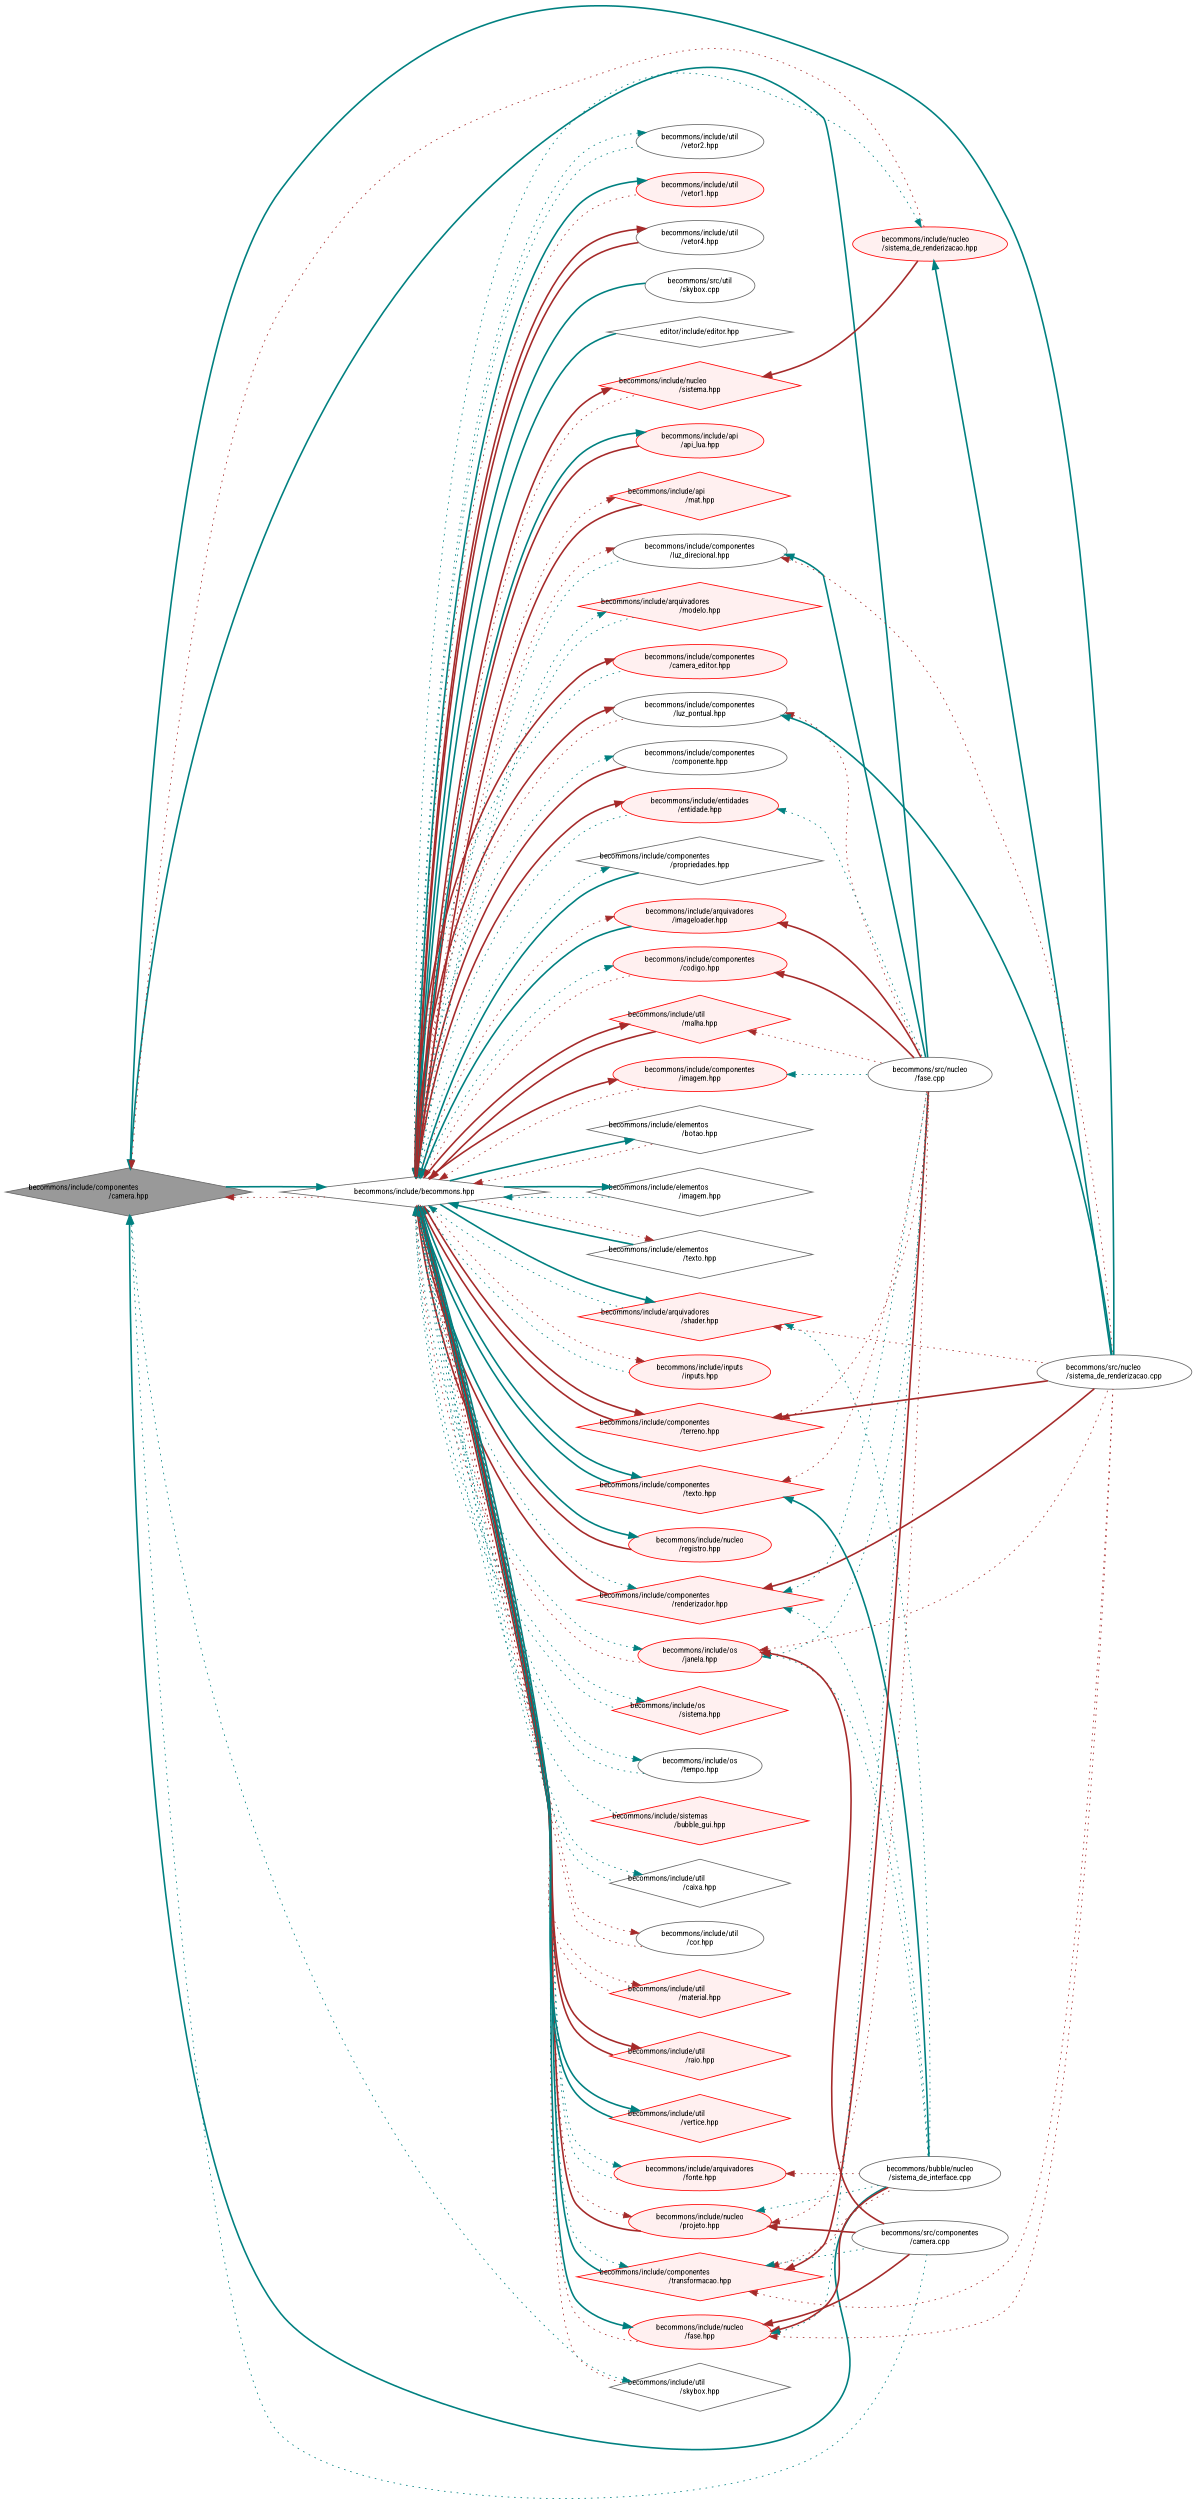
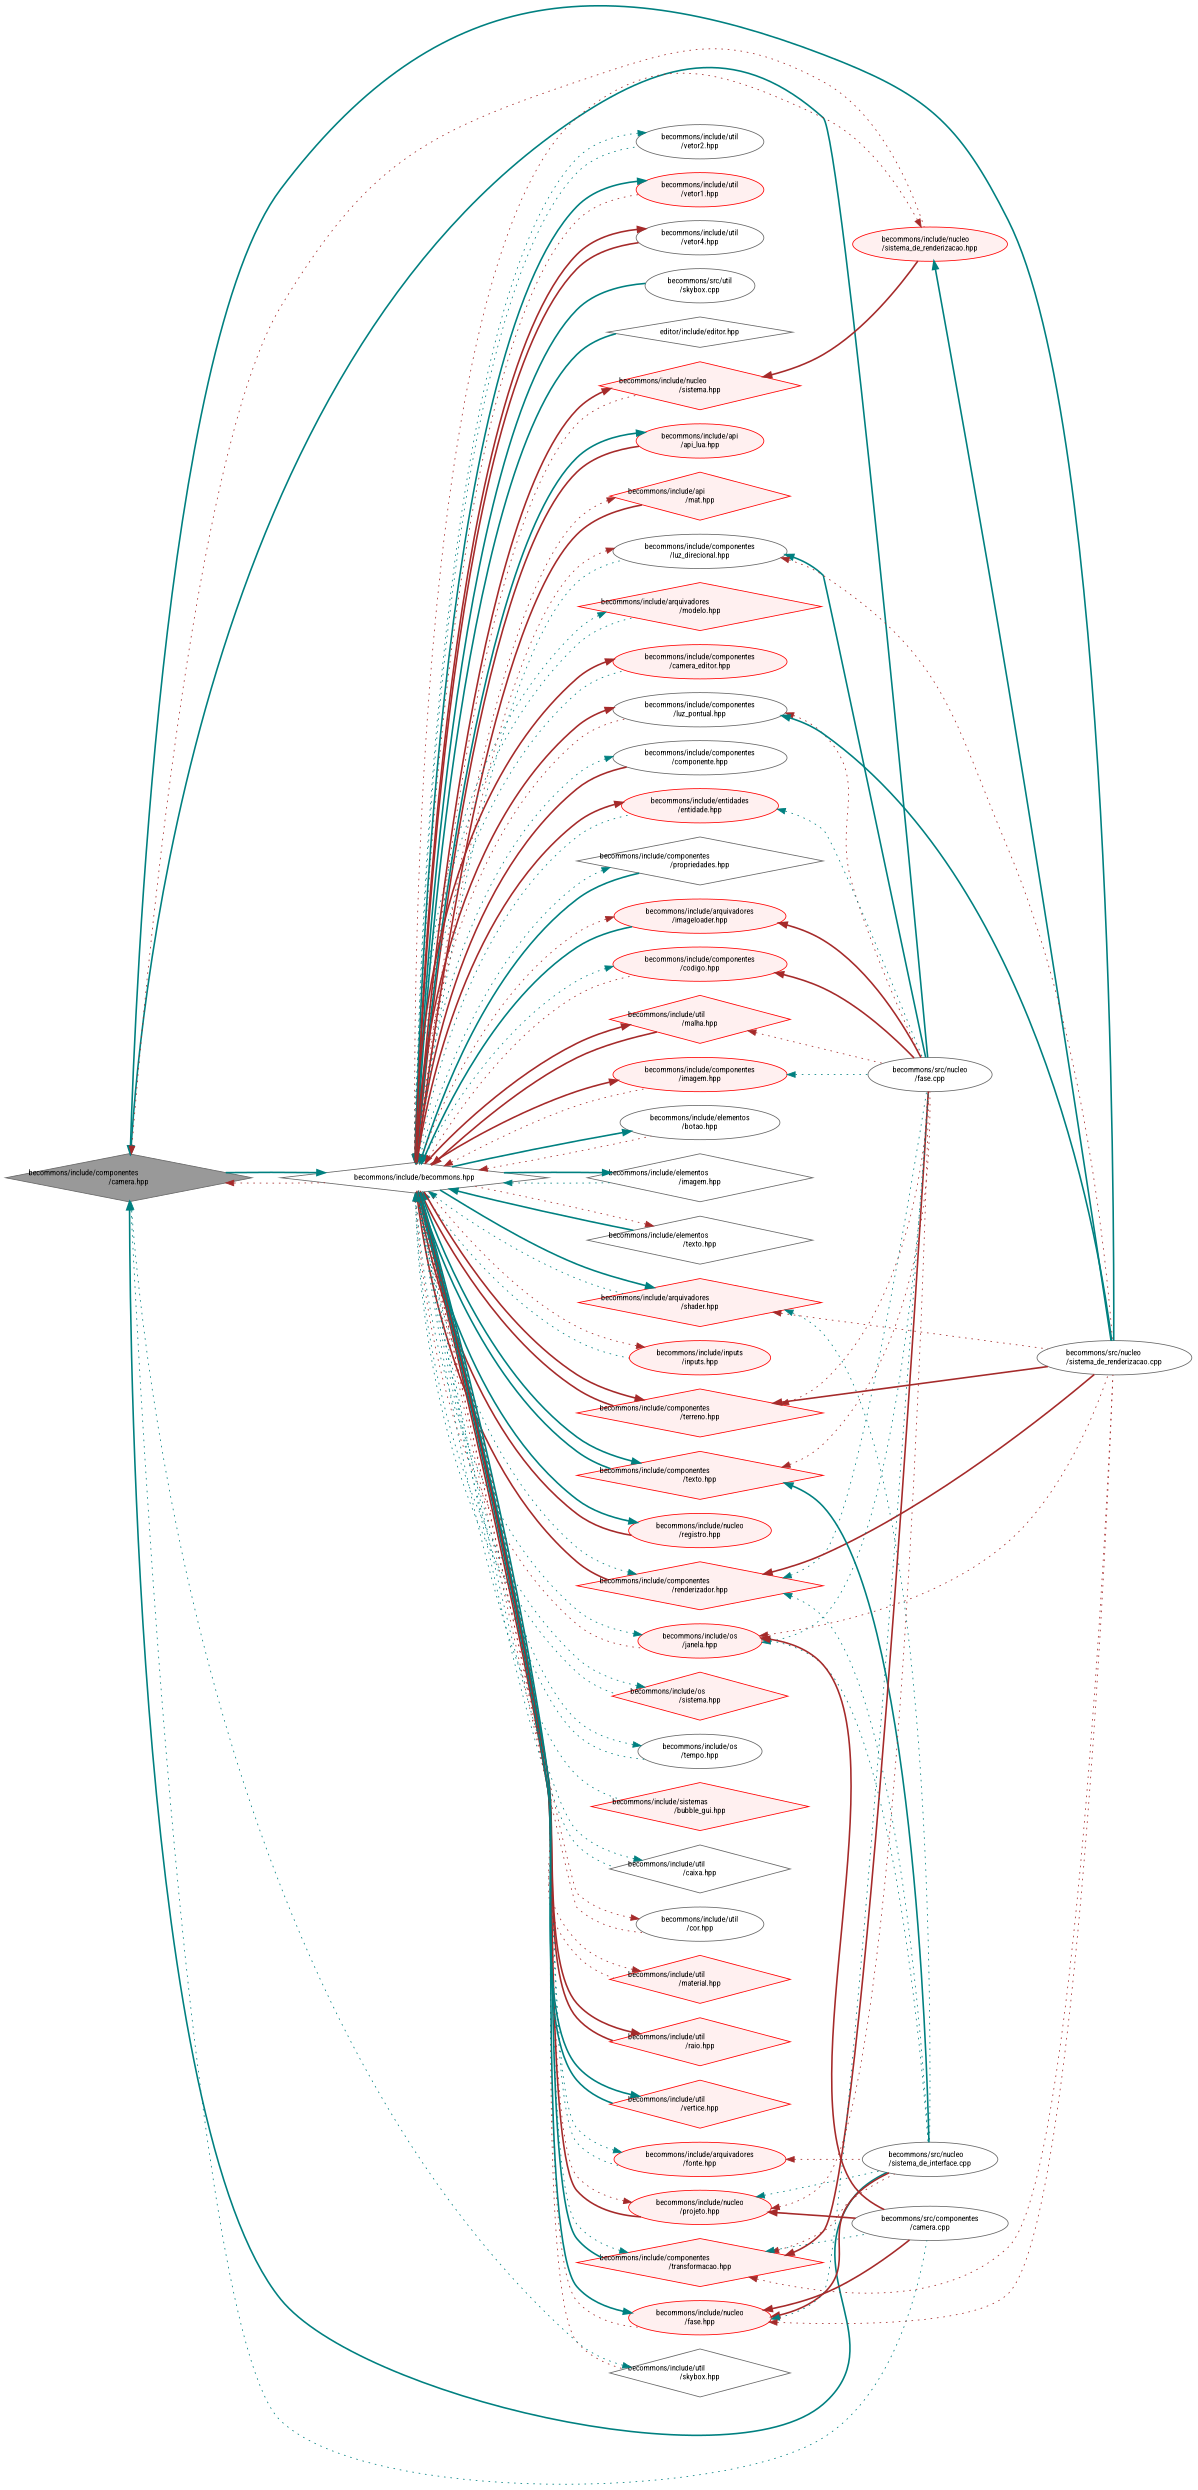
(461, 432) -> (462, 425)
(700, 1130) -> (700, 1123)
(930, 2174) -> (930, 2159)
